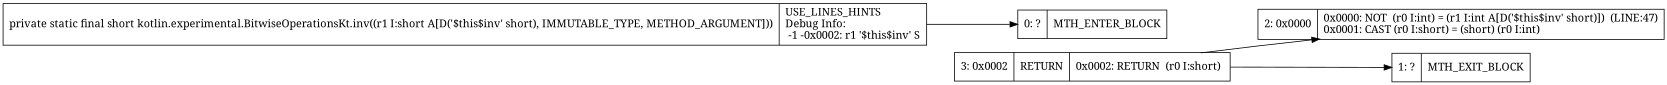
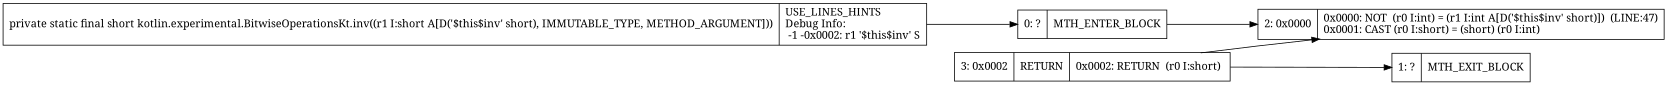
none -> (1208, 24)
